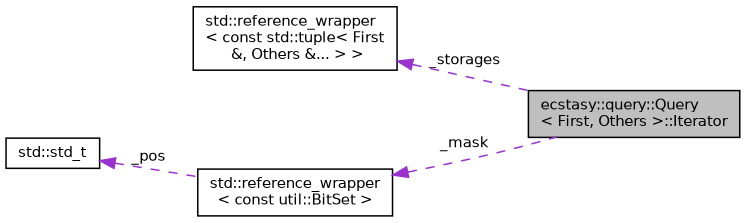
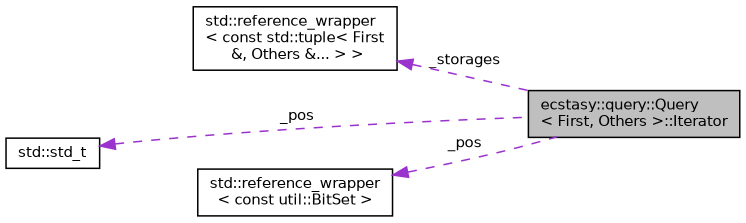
(463, 143) -> (463, 143)
(156, 170) -> (321, 127)
